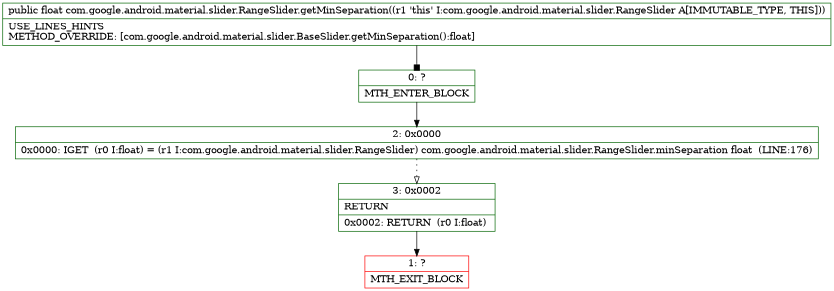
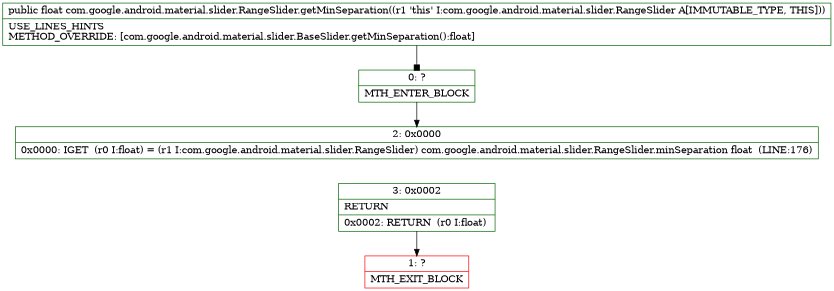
(417, 168) -> none
